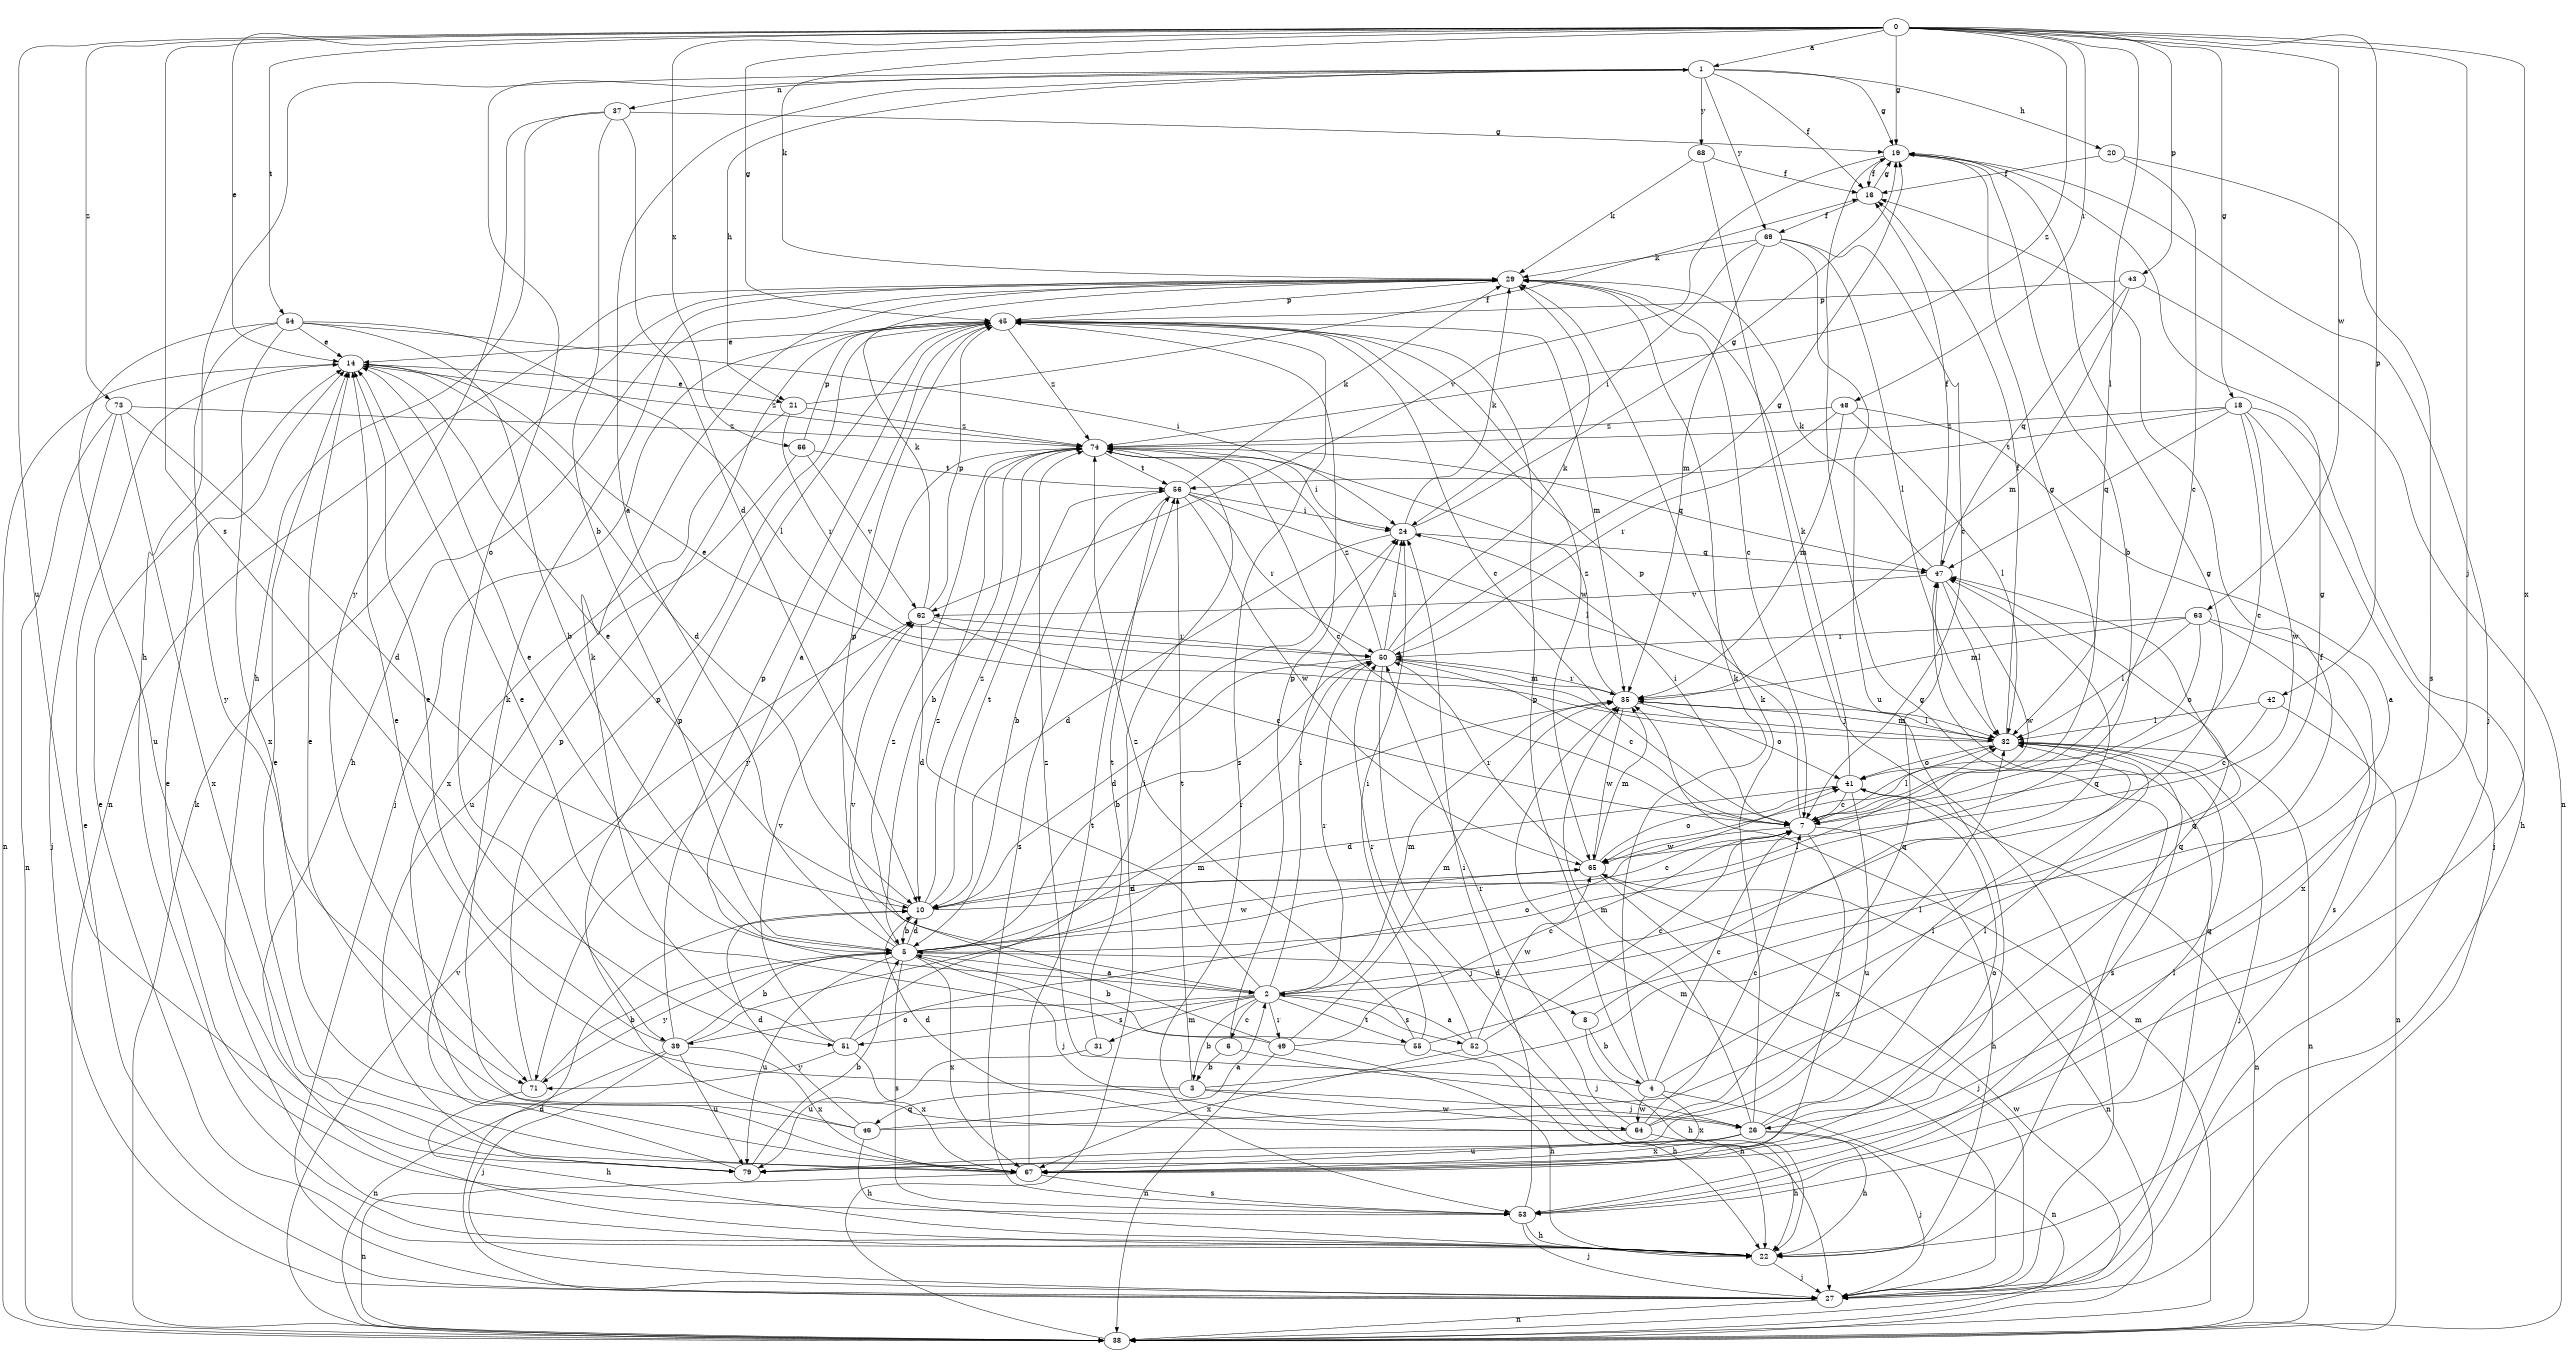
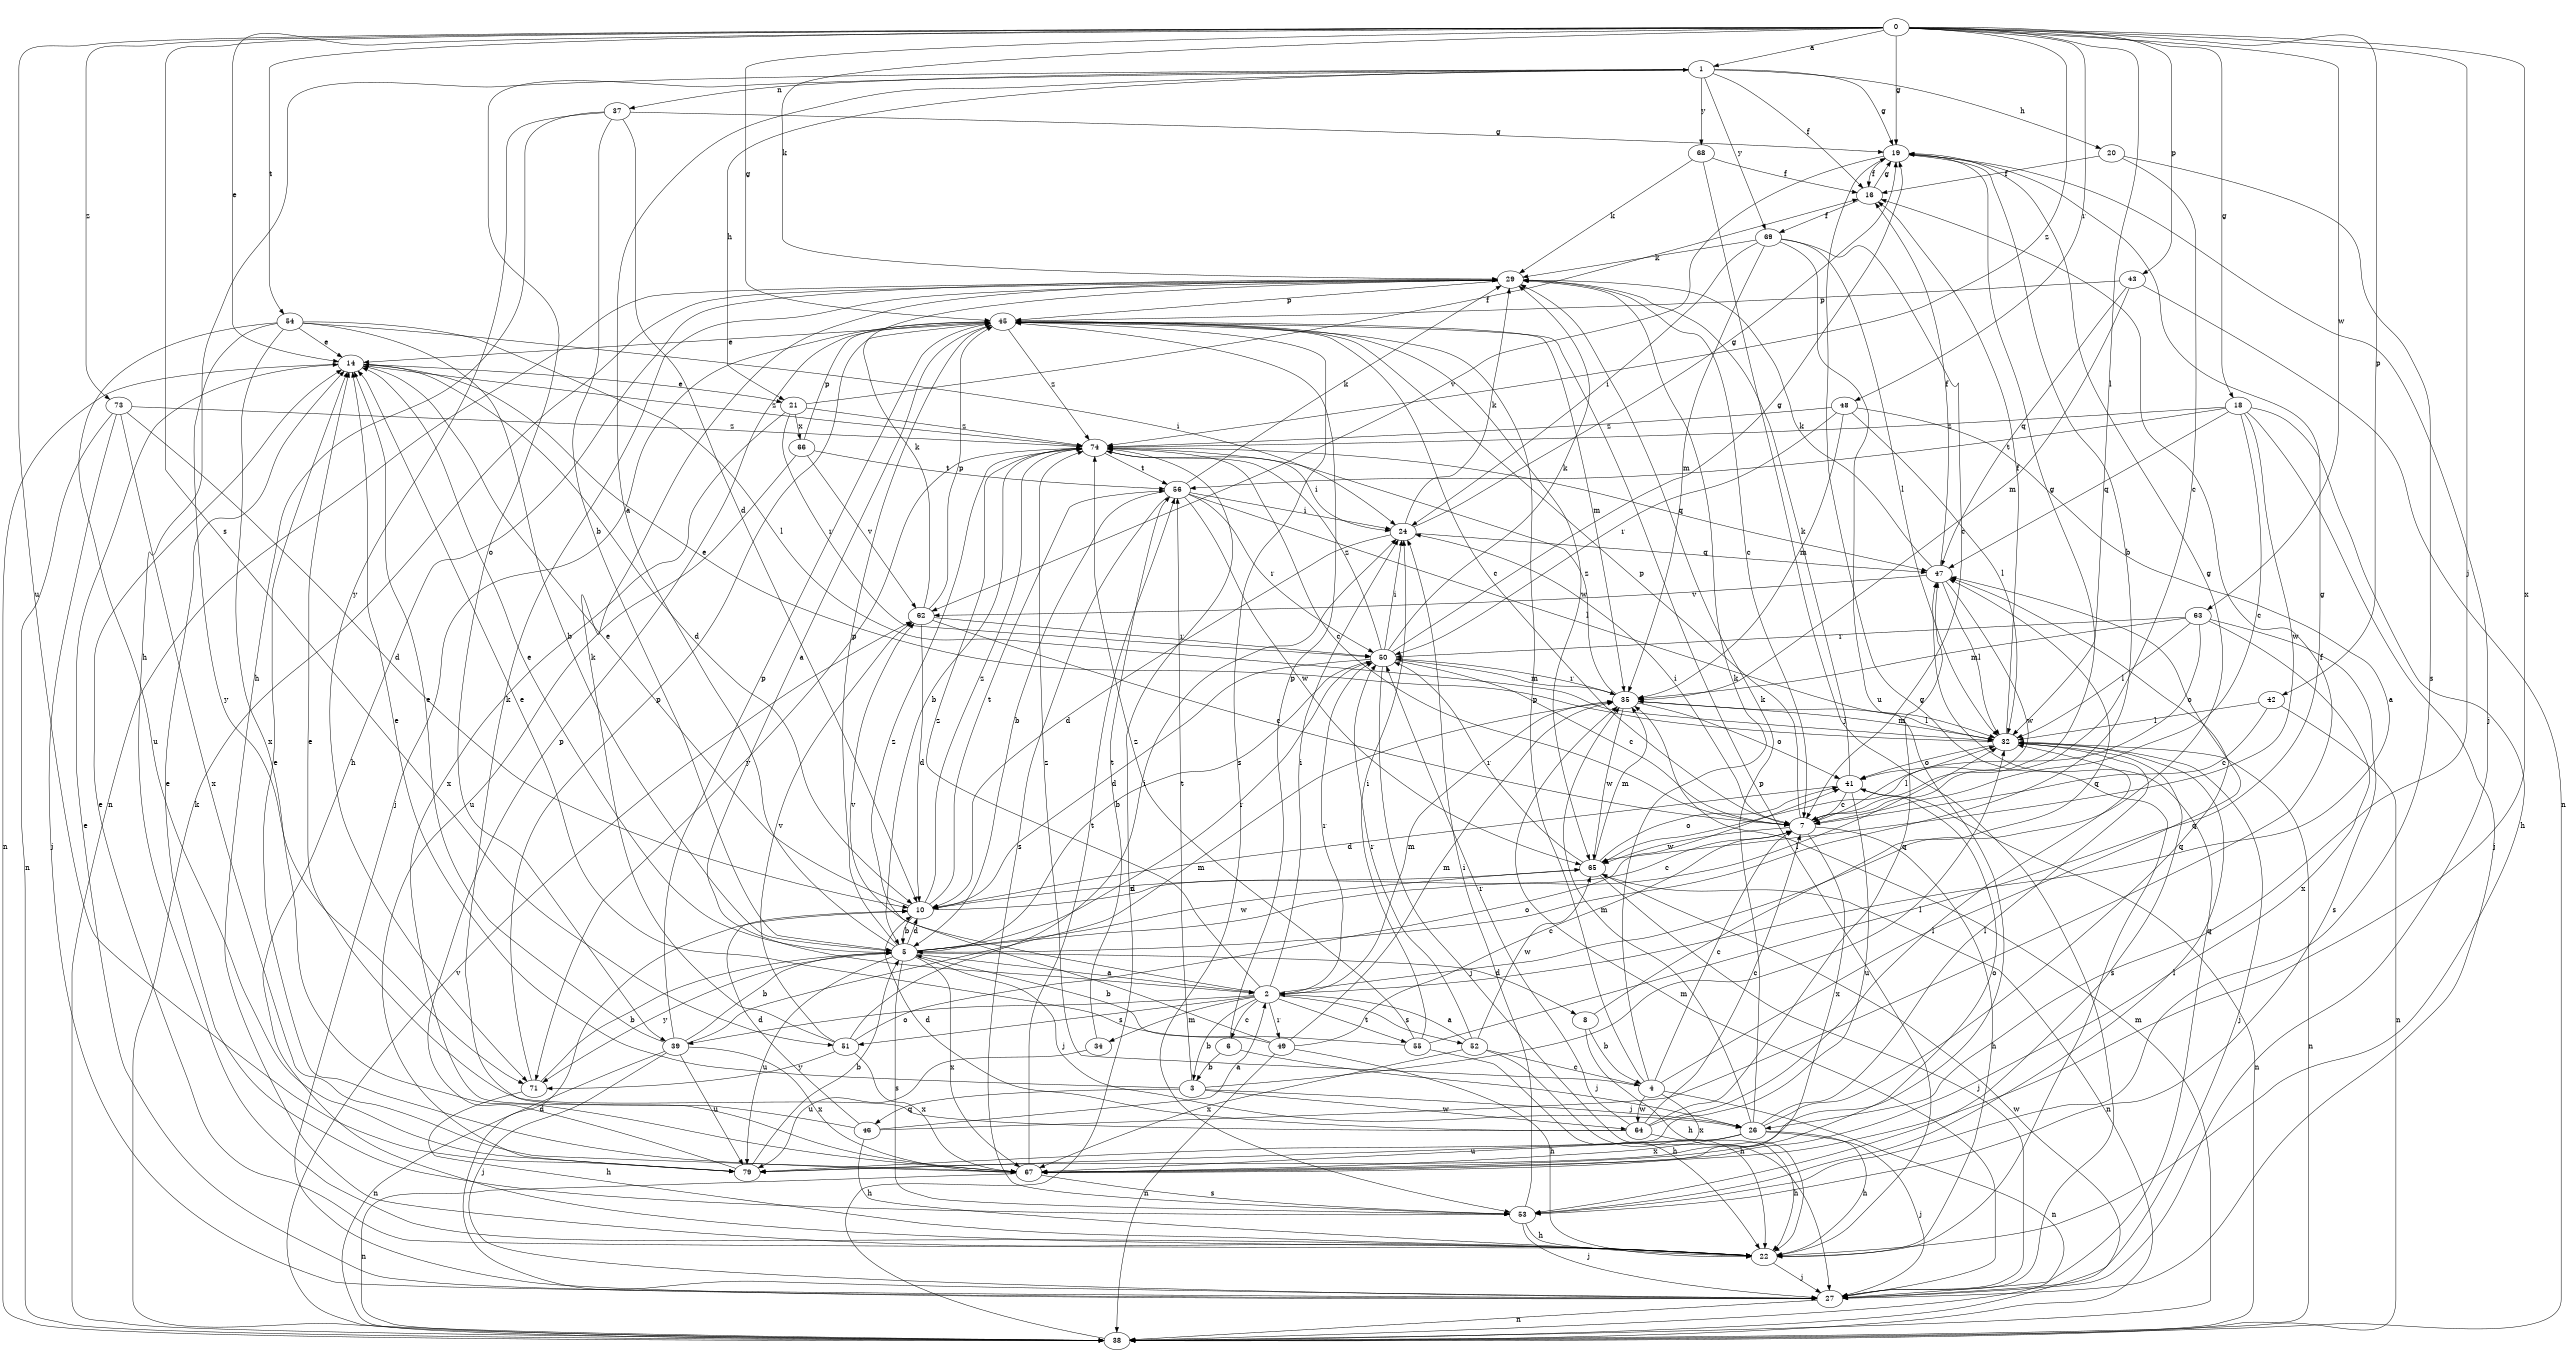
(1057, 38) -> (797, 424)
(660, 752) -> (1682, 629)
(1650, 933) -> (1561, 1067)
(1099, 1047) -> (1099, 1047)
